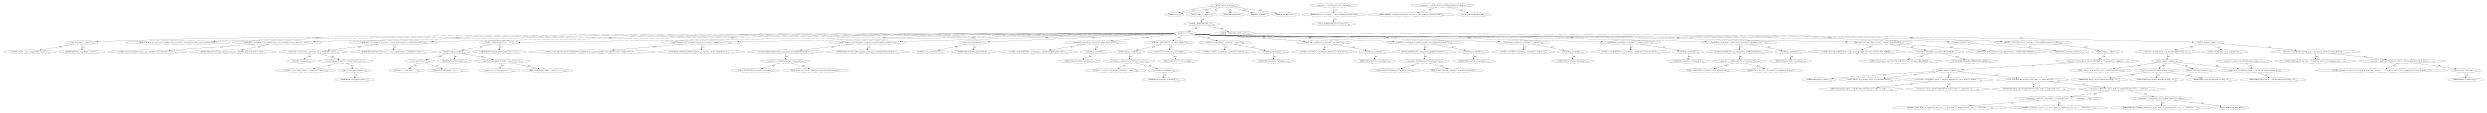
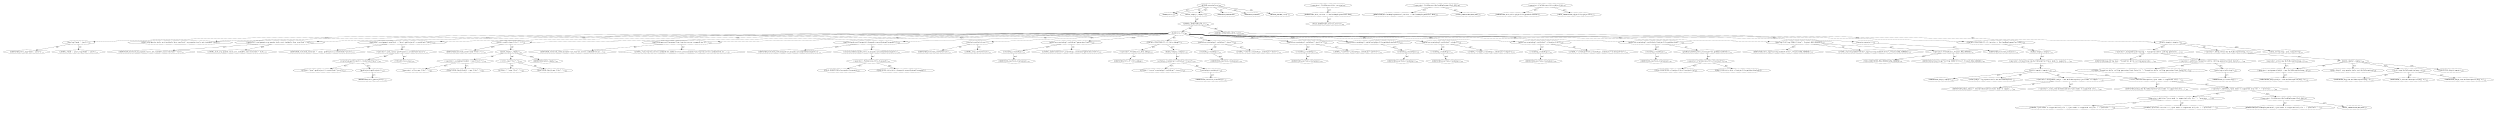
(1424, 52) -> none
